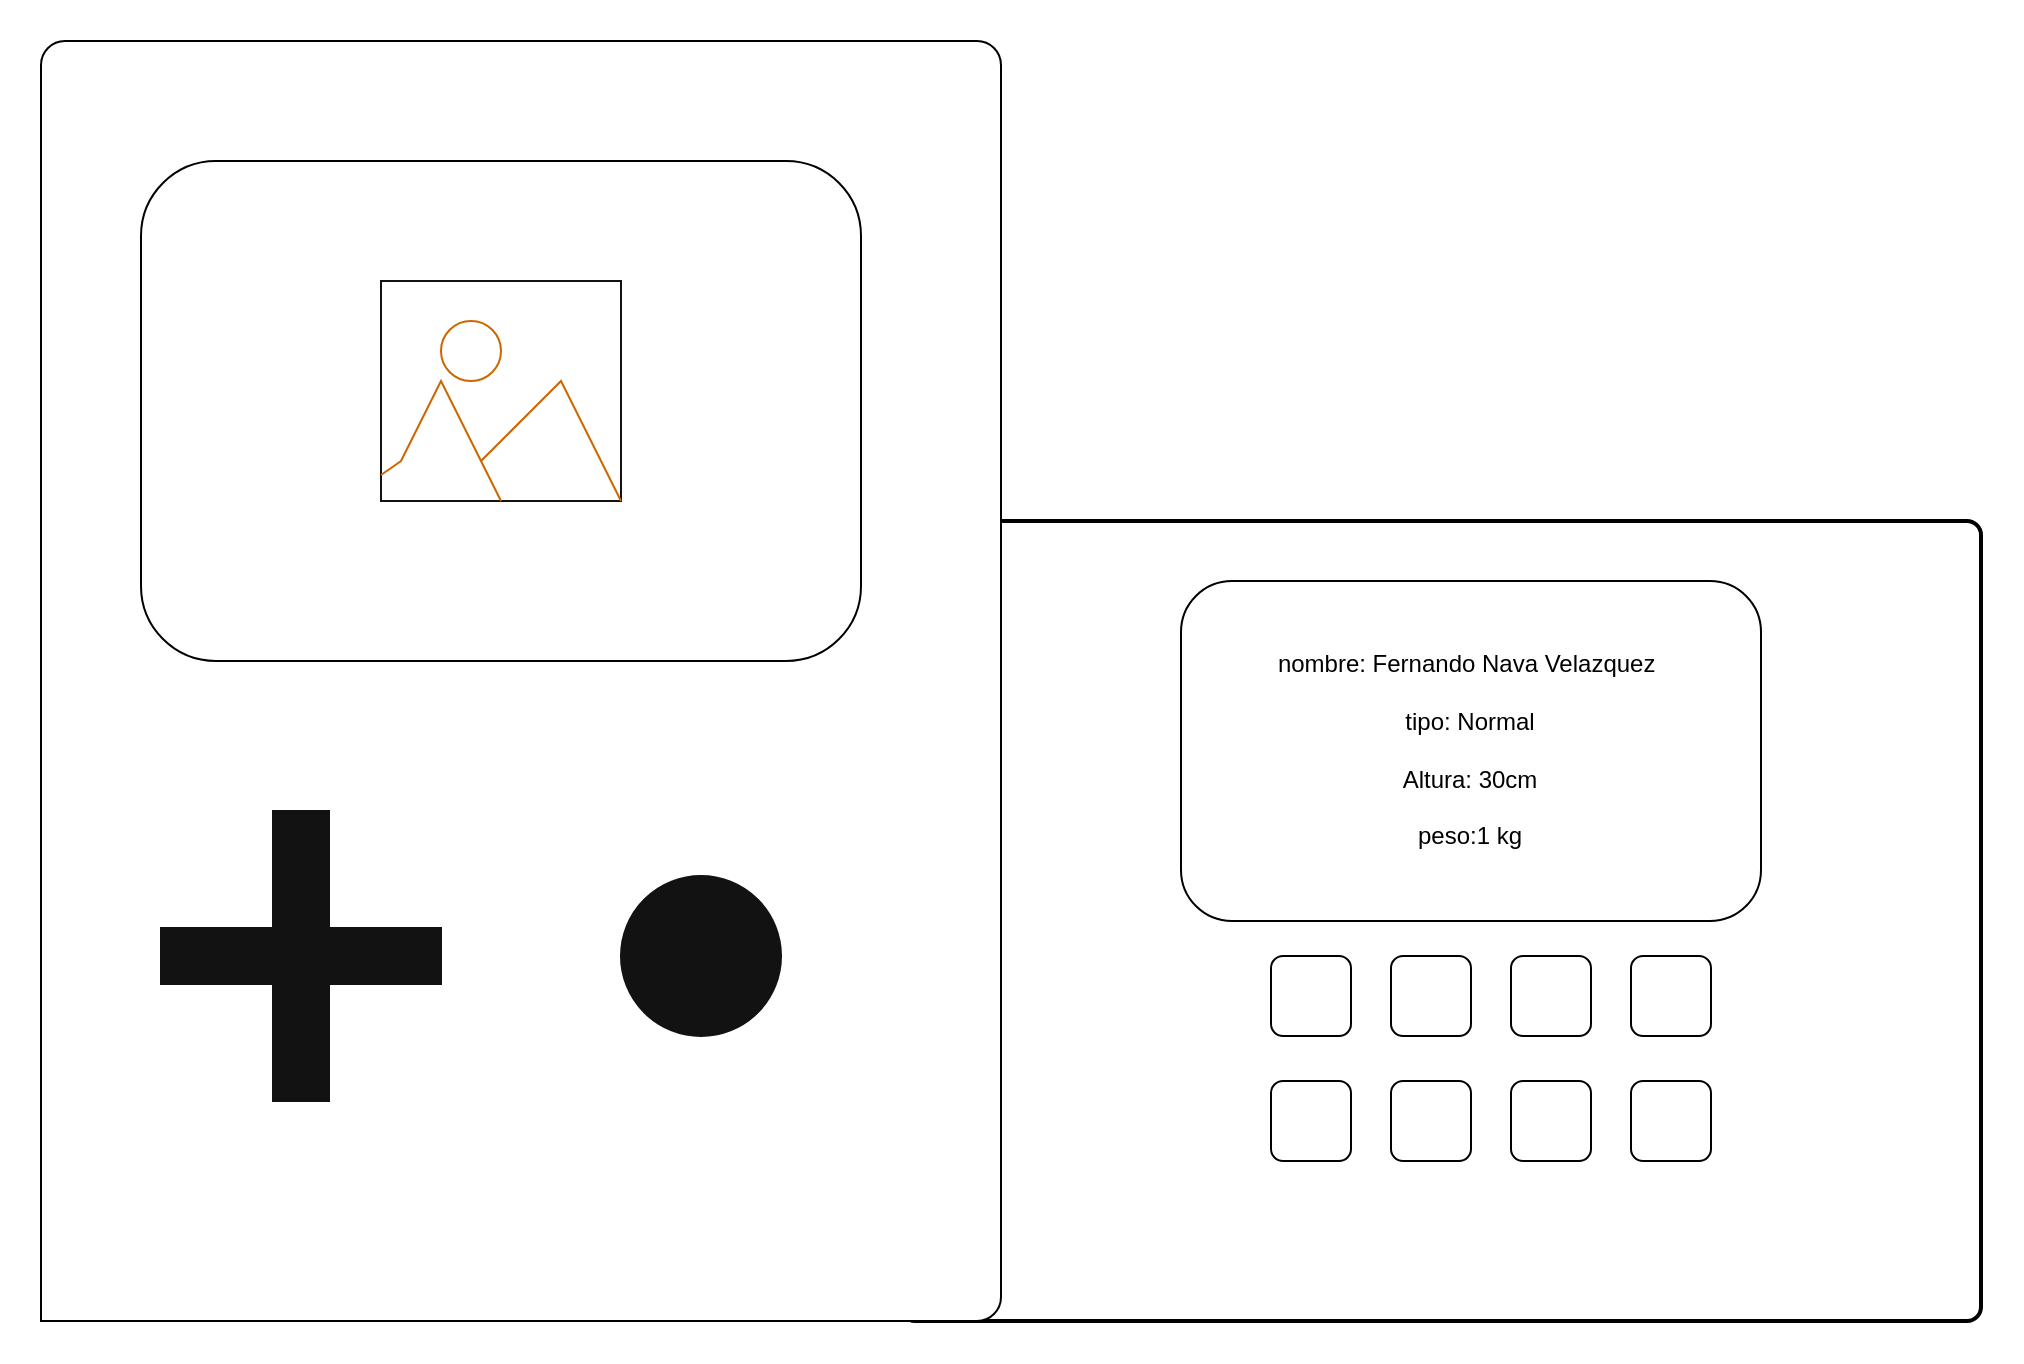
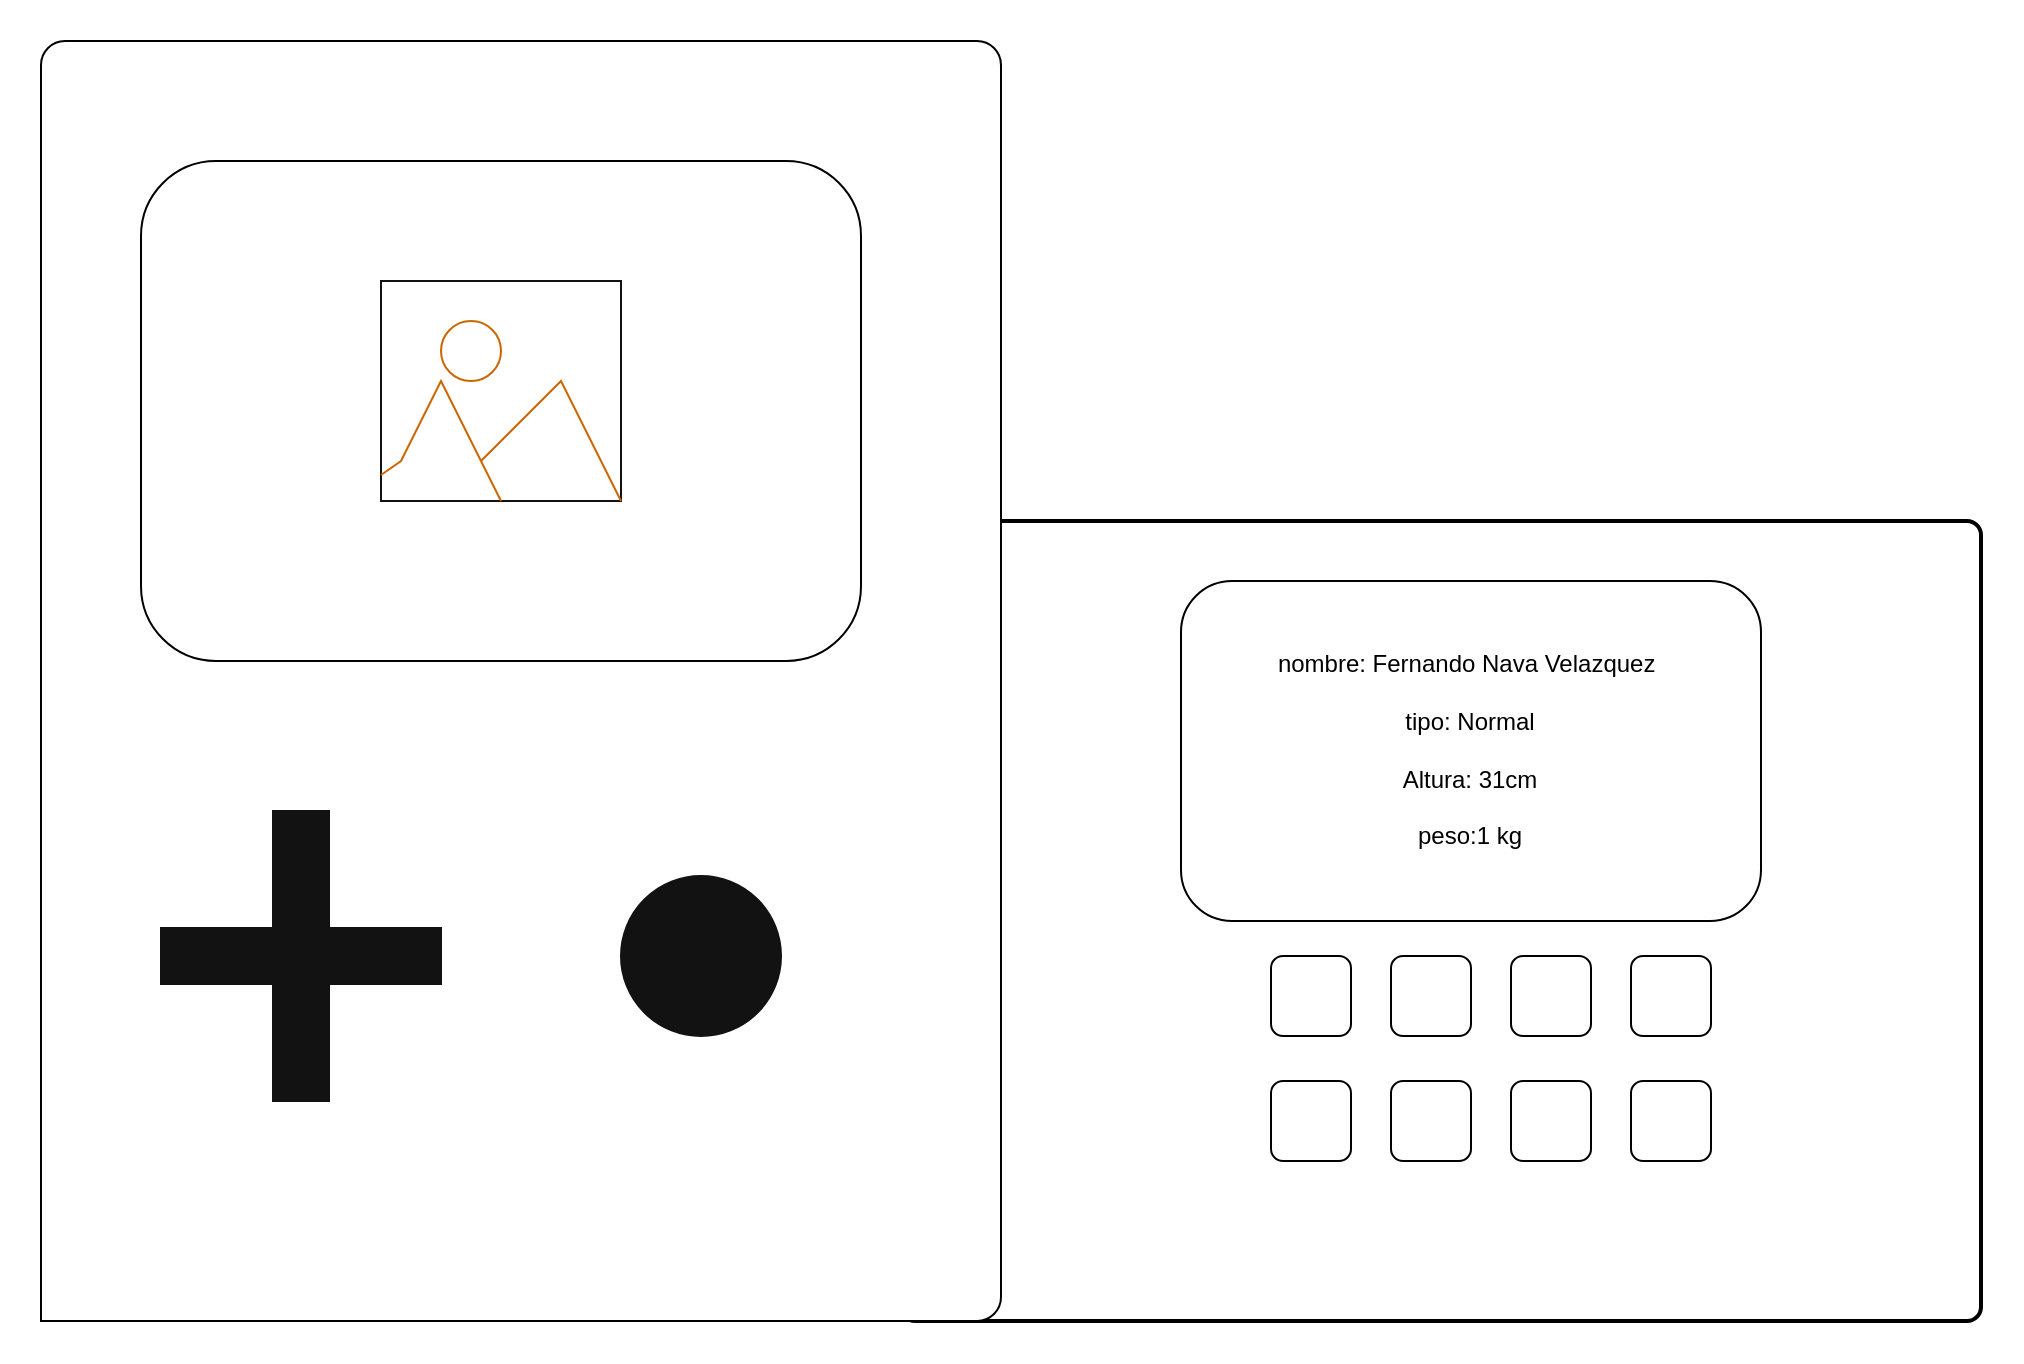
(1471, 751) -> (1471, 751)
